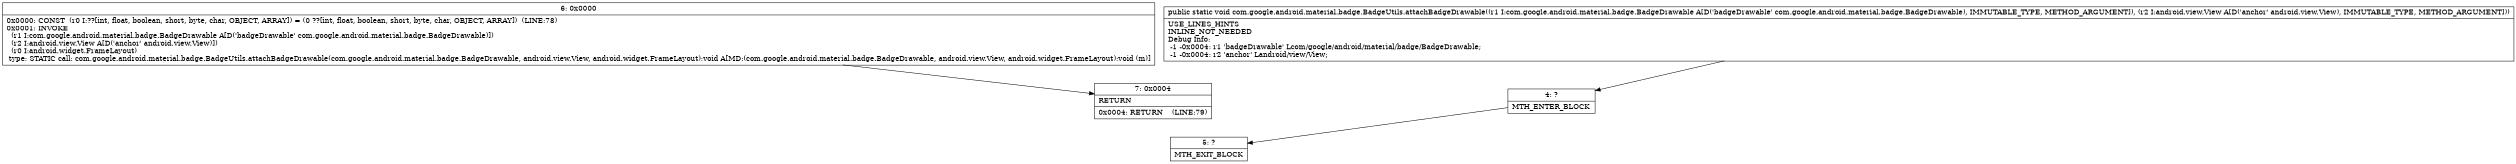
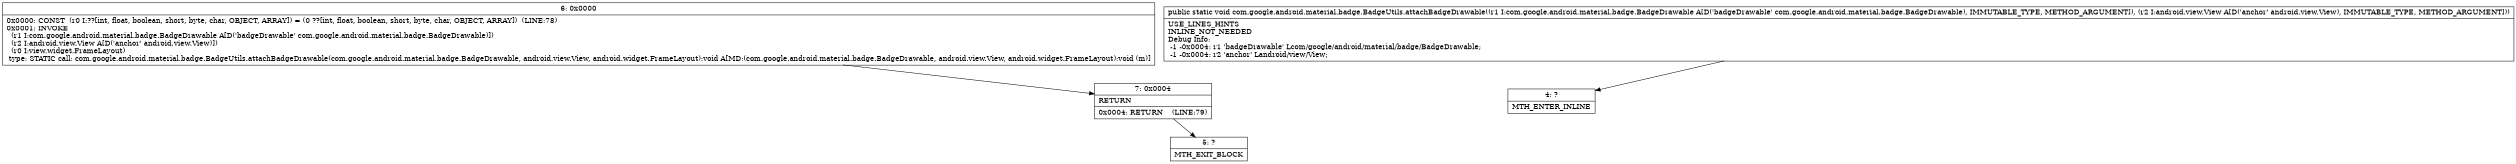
(72, 51) -> (66, 51)
(1551, 107) -> (1552, 107)
(1380, 125) -> (1182, 126)
